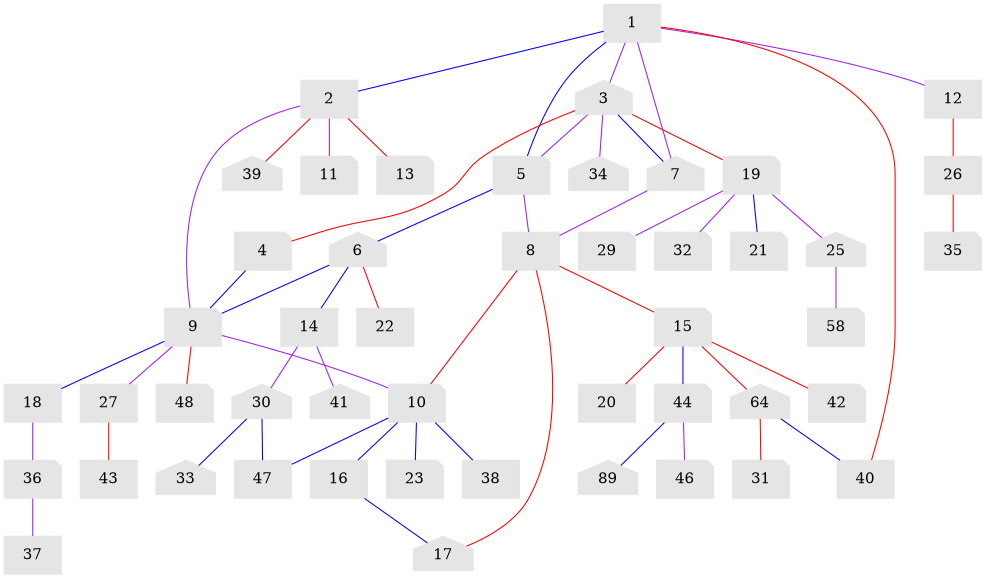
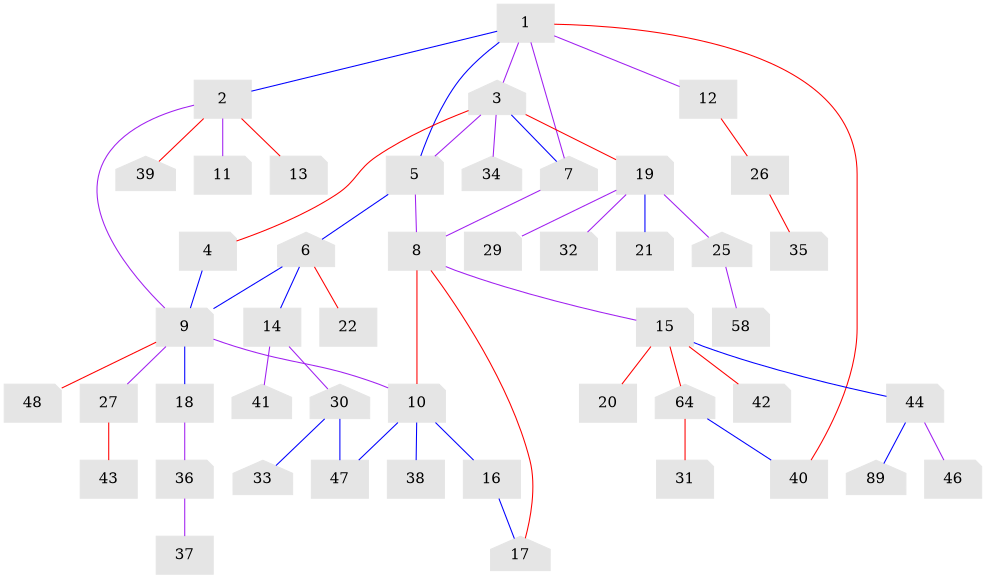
(607, 289) -> (540, 297)
(415, 479) -> none
